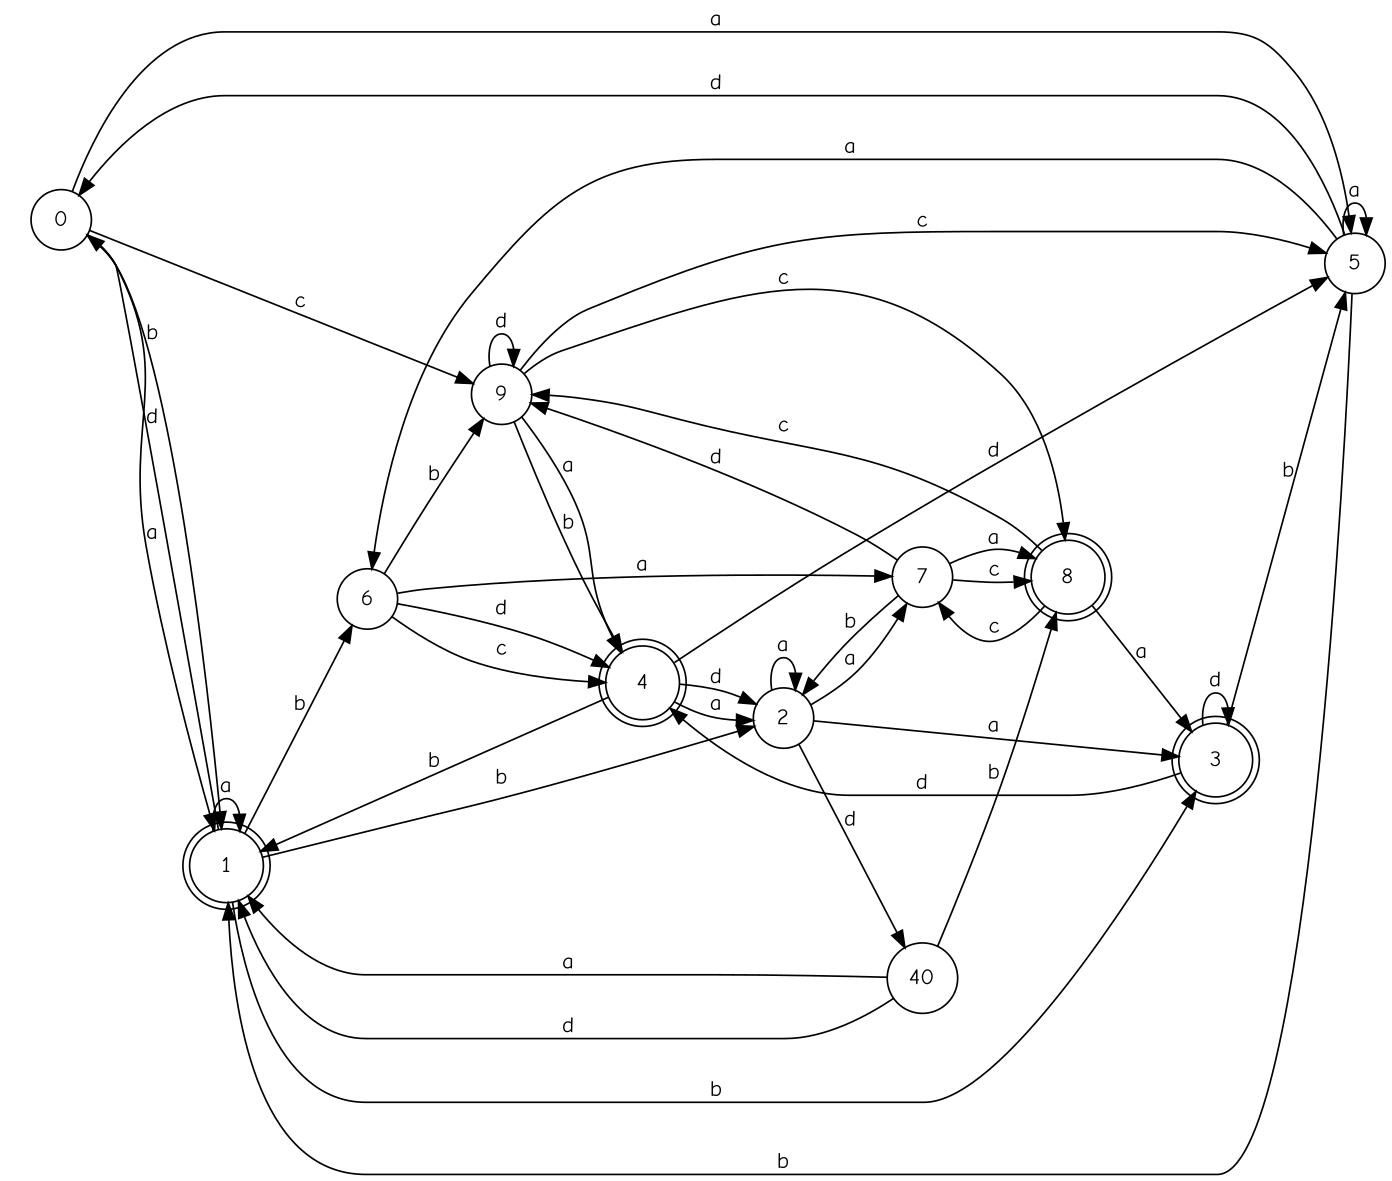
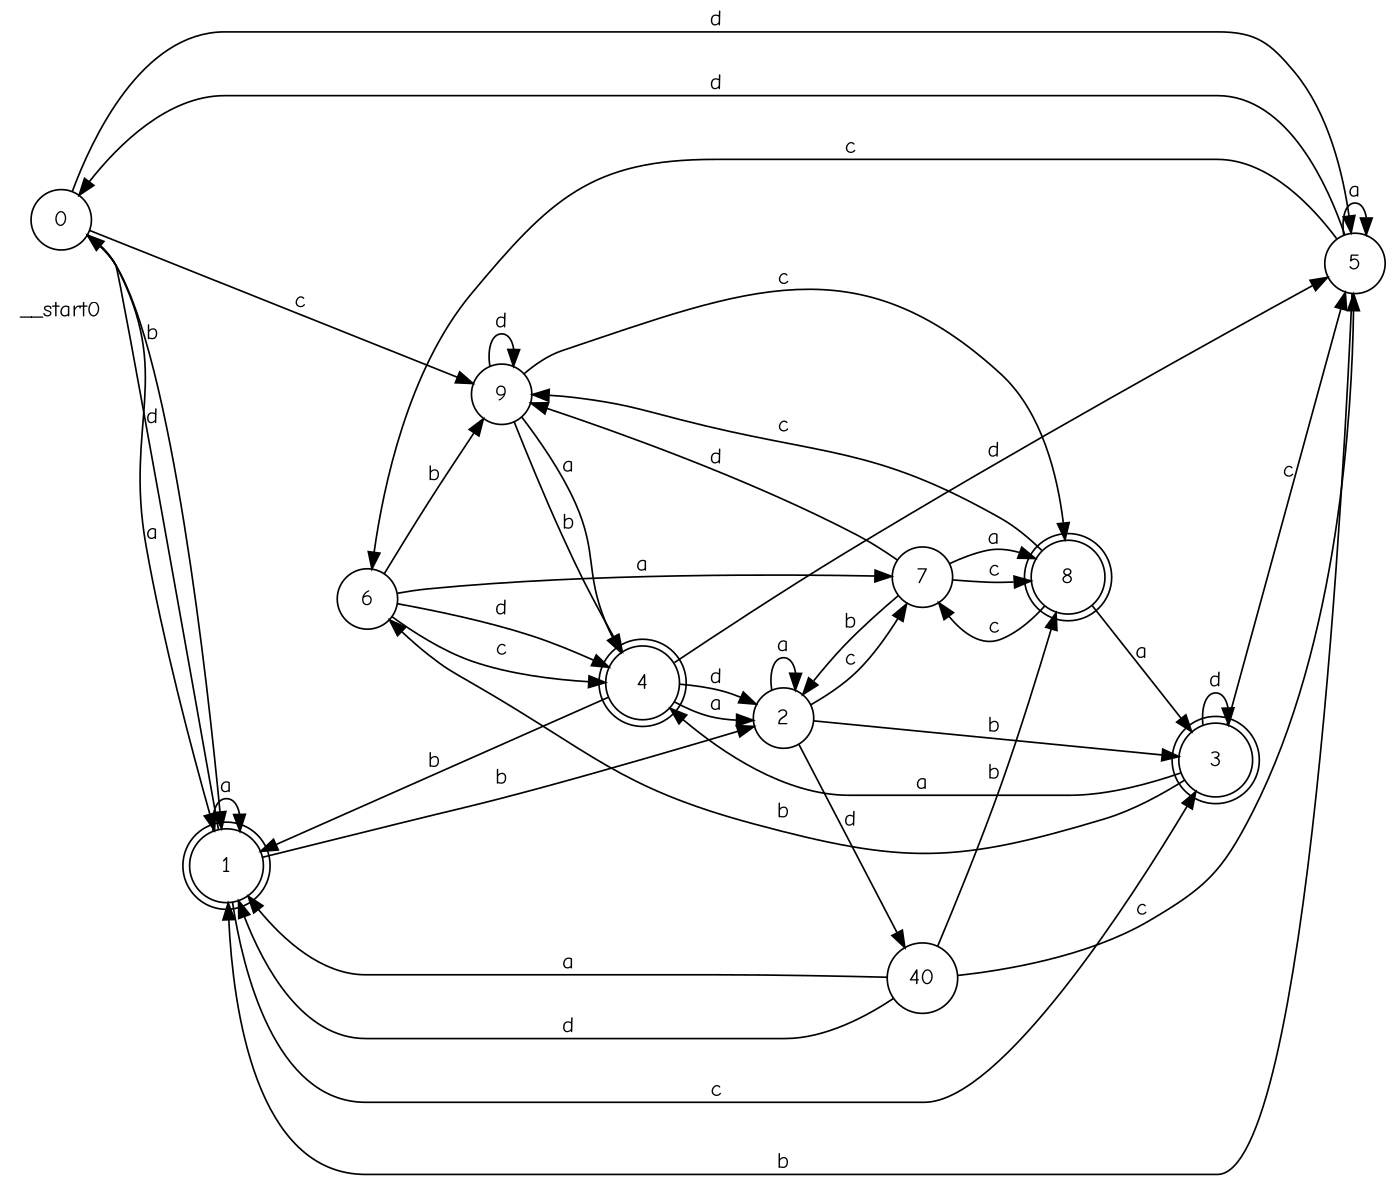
(716, 19) -> (716, 19)
(851, 147) -> (851, 147)
(898, 233) -> (1284, 738)
none -> (61, 310)
(1289, 471) -> (1289, 471)
(851, 659) -> (851, 659)
(994, 726) -> (994, 726)
(294, 737) -> (774, 829)
(922, 783) -> (922, 783)
(716, 1090) -> (716, 1090)
